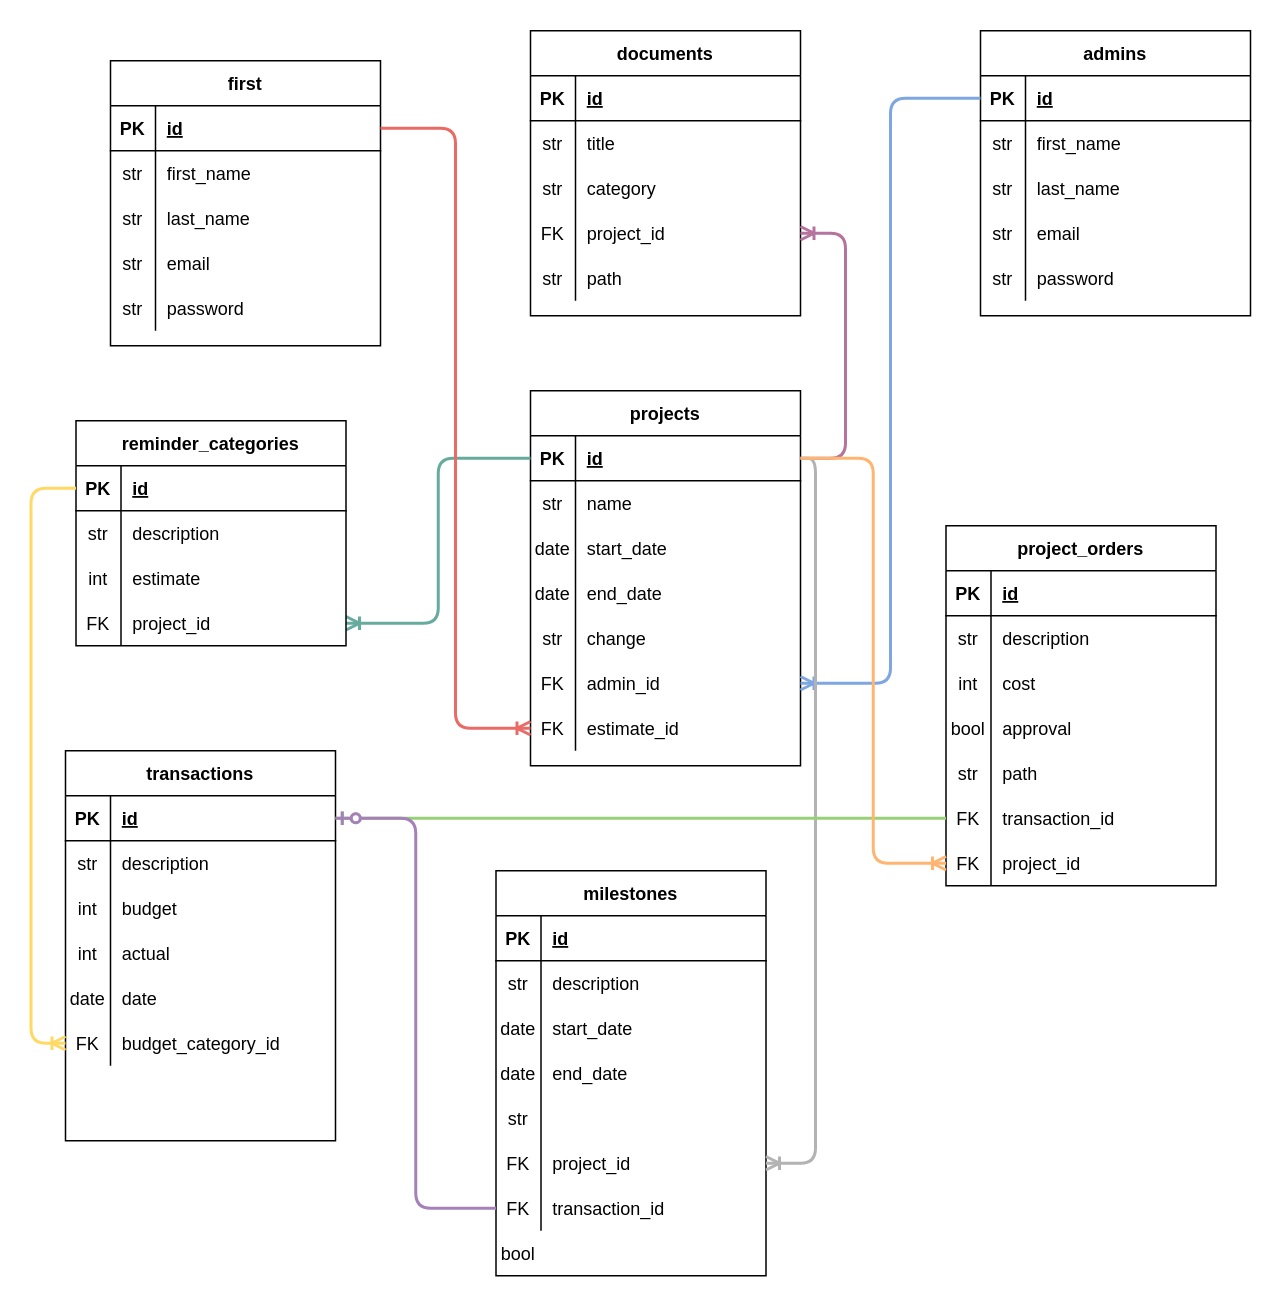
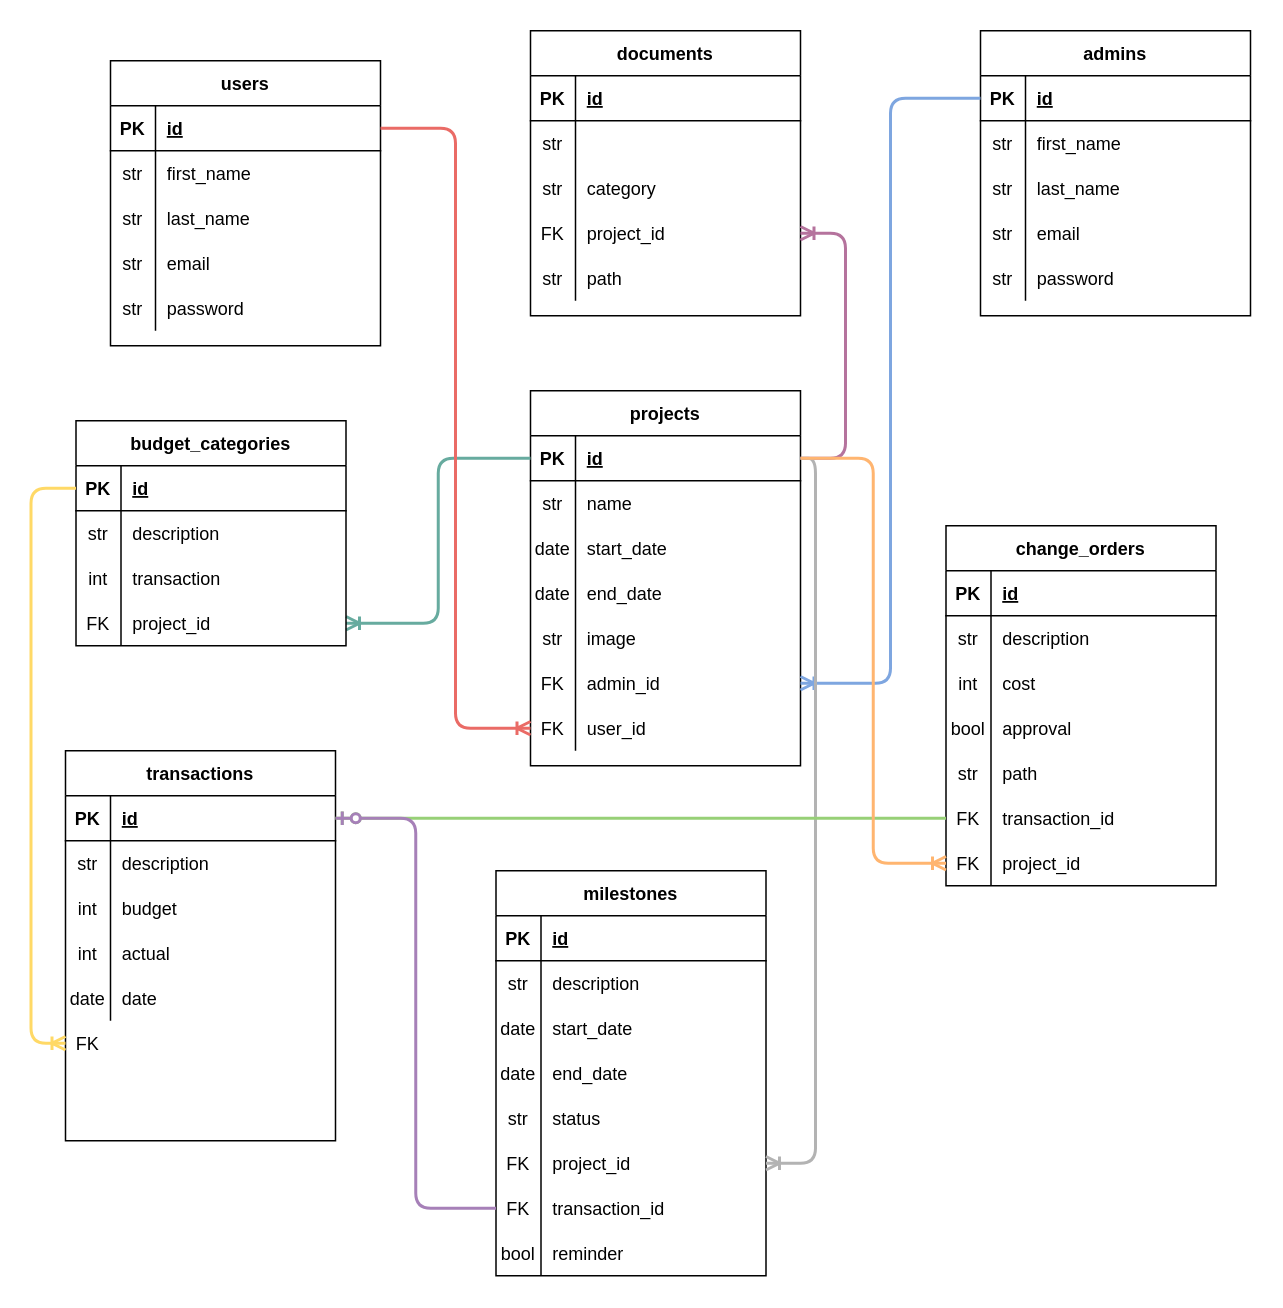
(245, 84) -> (245, 84)
(688, 143) -> none
(210, 444) -> (210, 444)
(1080, 549) -> (1080, 549)
(170, 579) -> (185, 579)
(617, 639) -> (609, 639)
(637, 729) -> (619, 729)
(223, 1043) -> none
none -> (653, 1118)
none -> (653, 1253)
